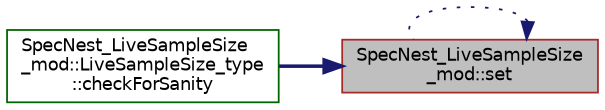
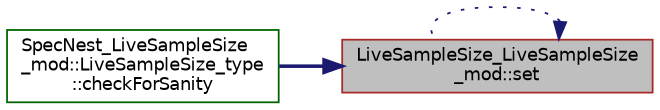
(470, 66) -> (497, 66)
